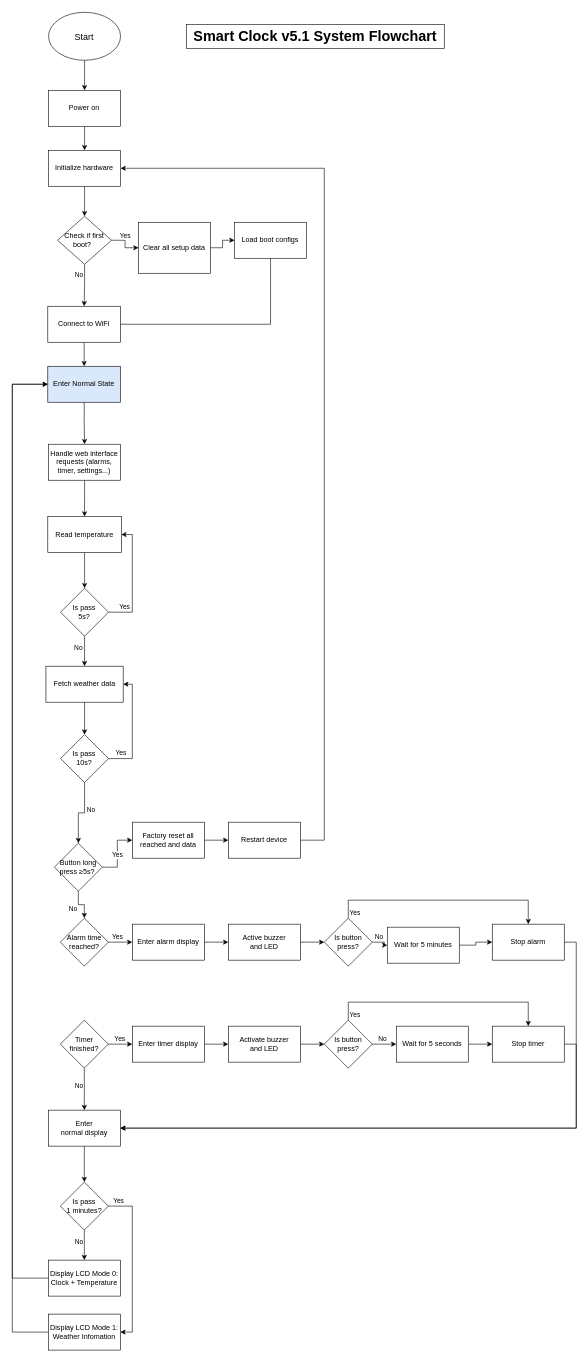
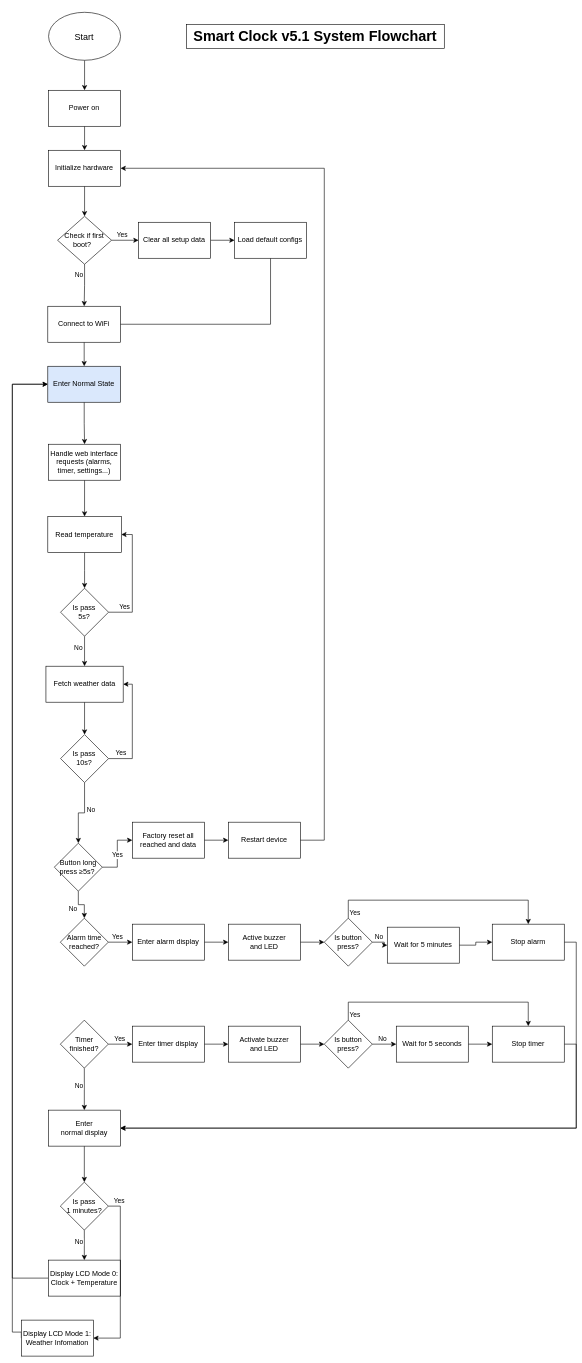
(270, 240) -> (270, 240)
(175, 248) -> (175, 240)
(84, 1332) -> (57, 1338)
